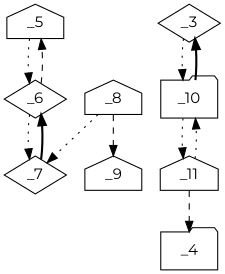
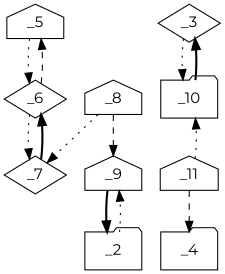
(182, 133) -> none
none -> (113, 251)
